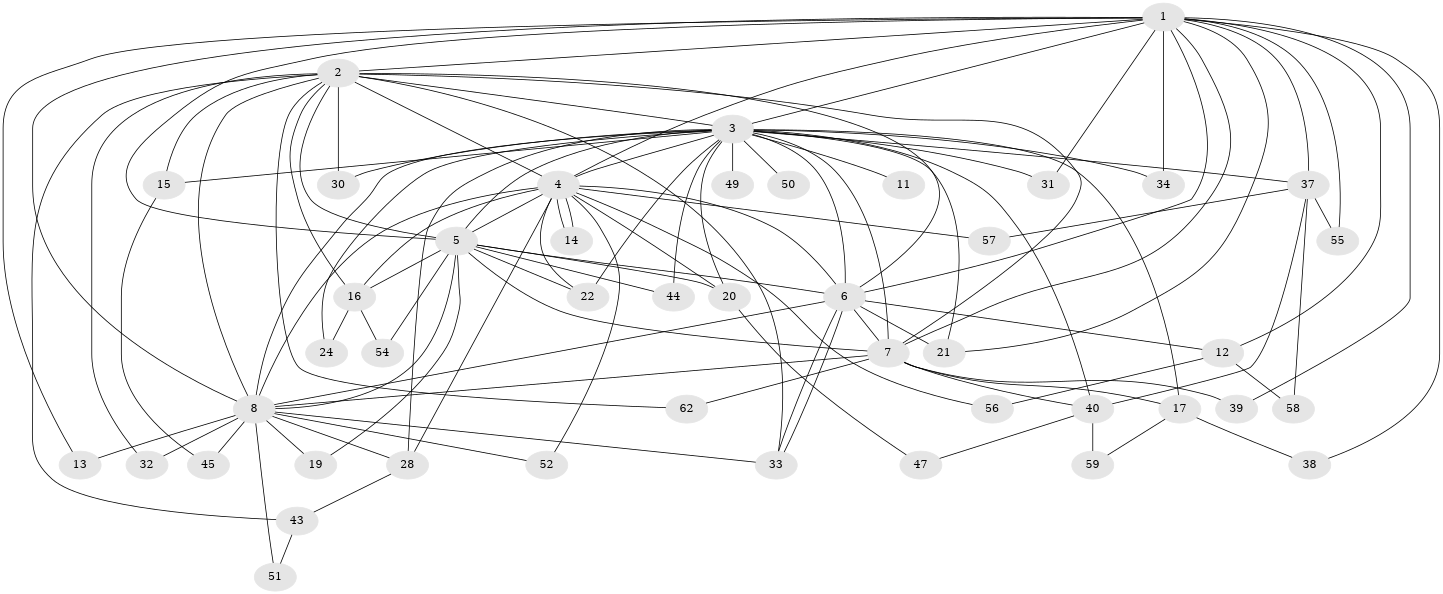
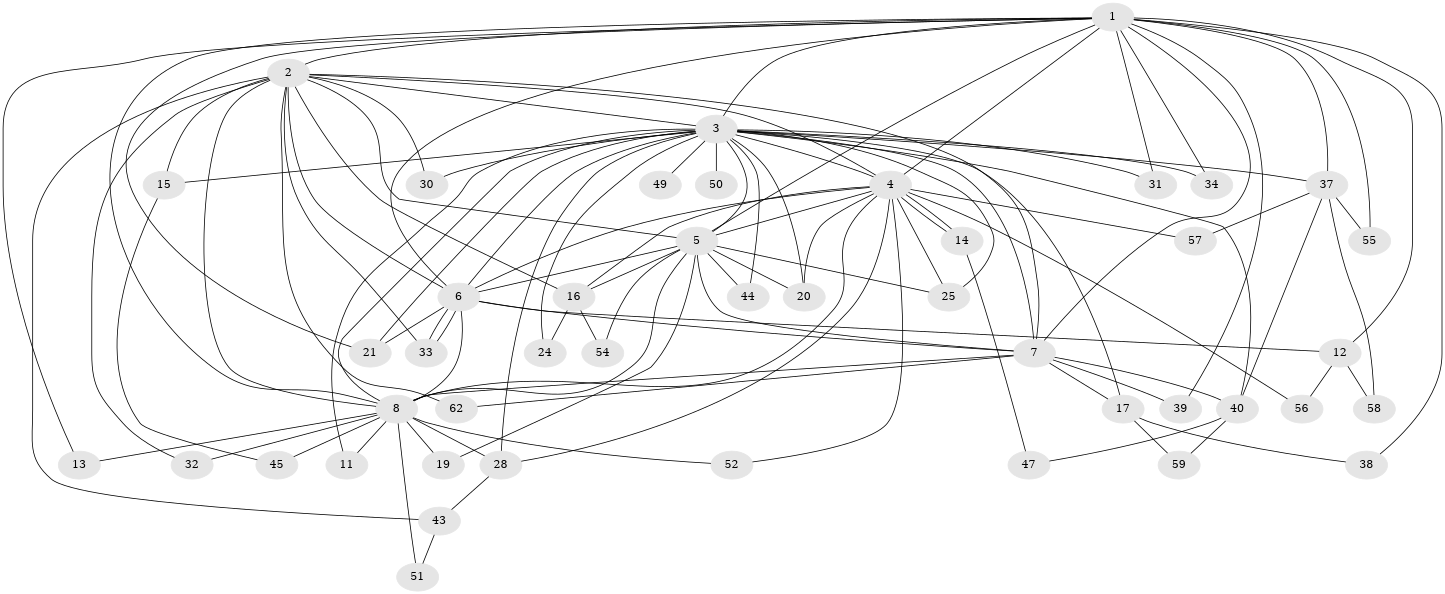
(588, 297) -> (949, 297)
(821, 393) -> (995, 343)
(515, 437) -> (372, 437)
